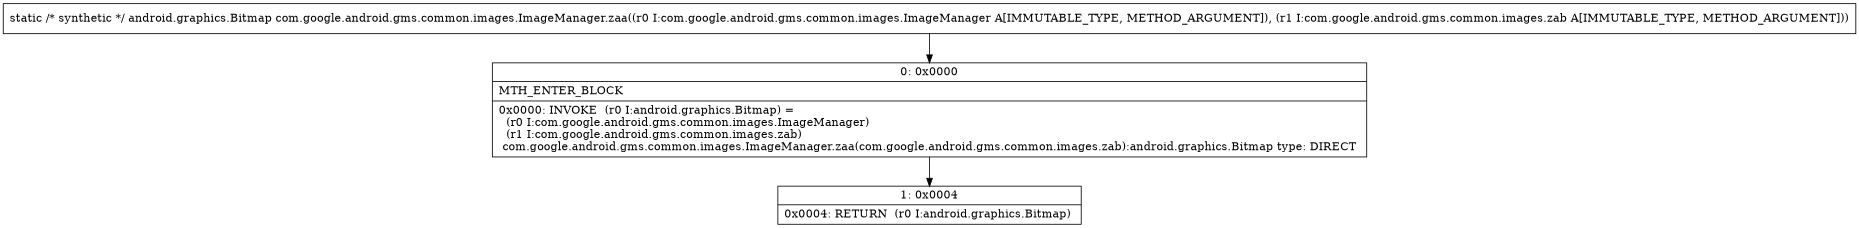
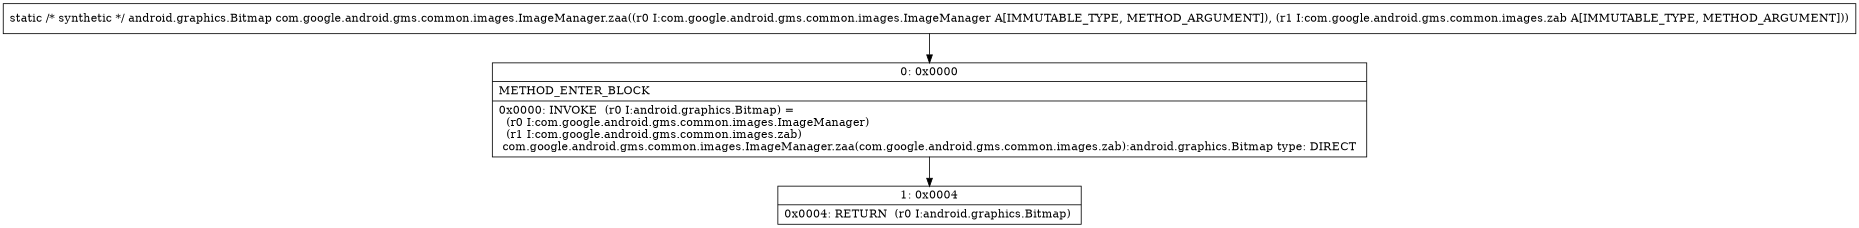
(561, 91) -> (575, 91)
